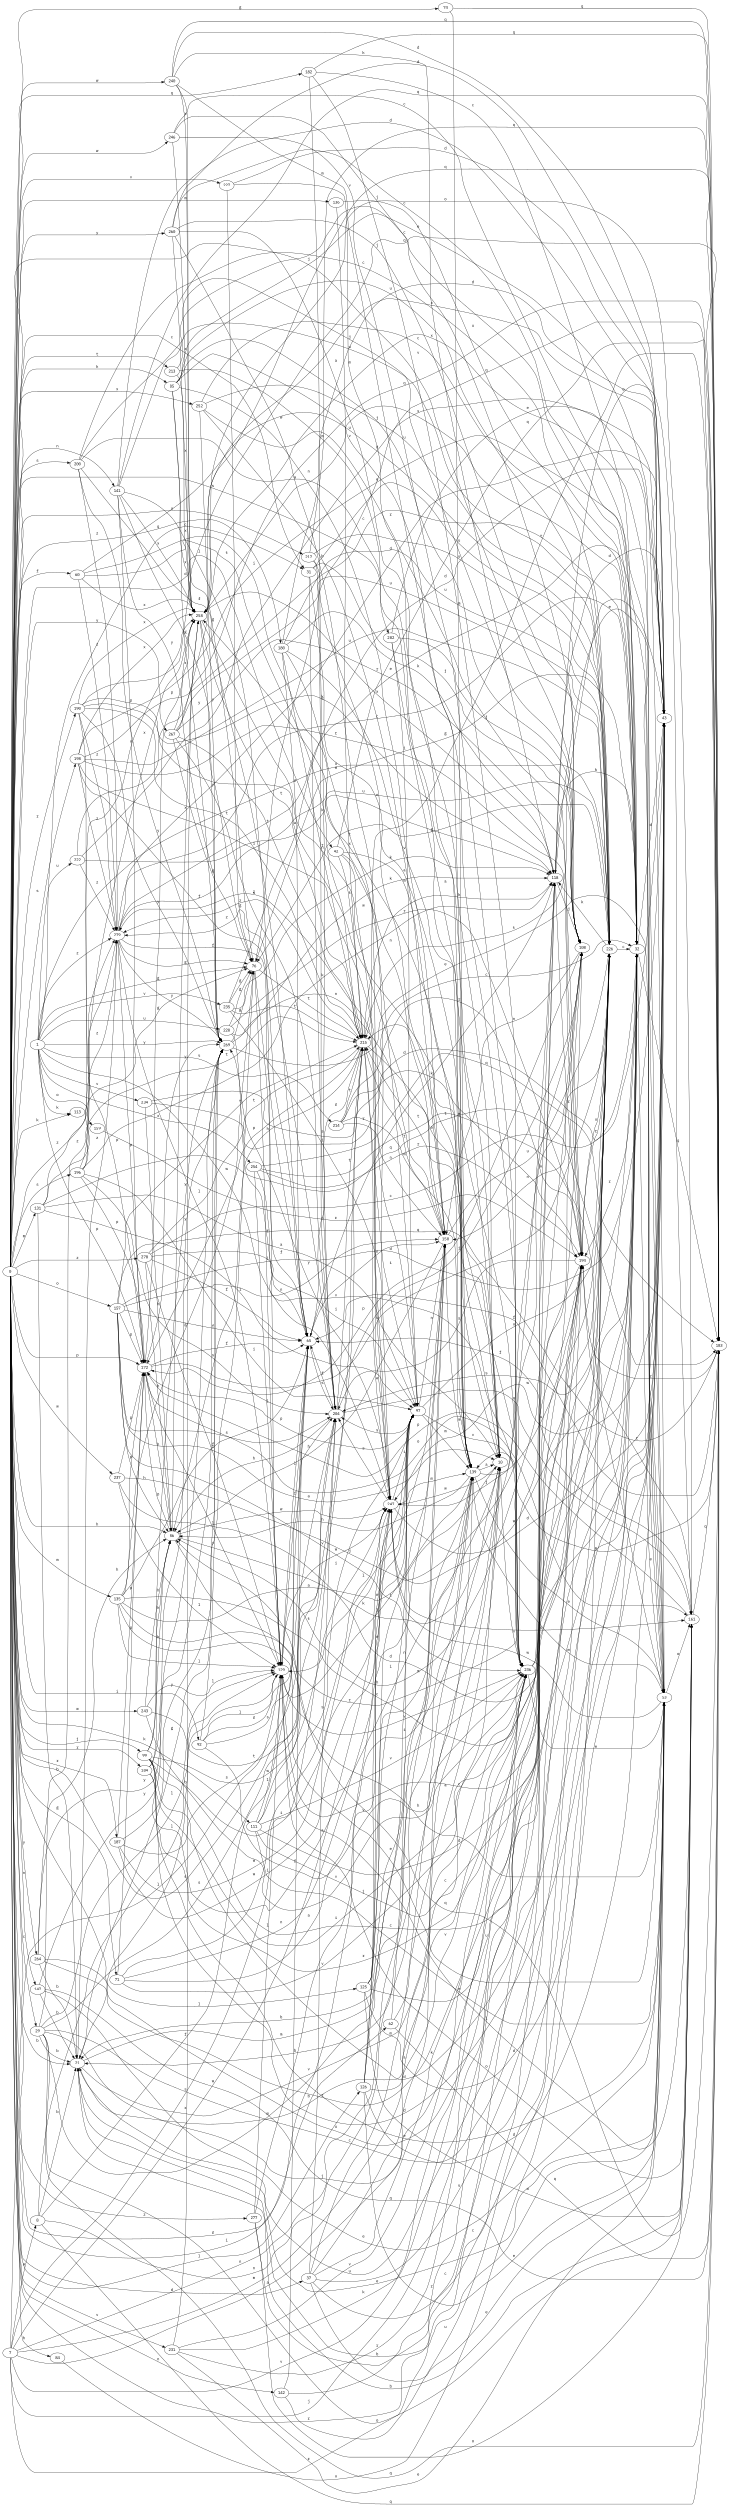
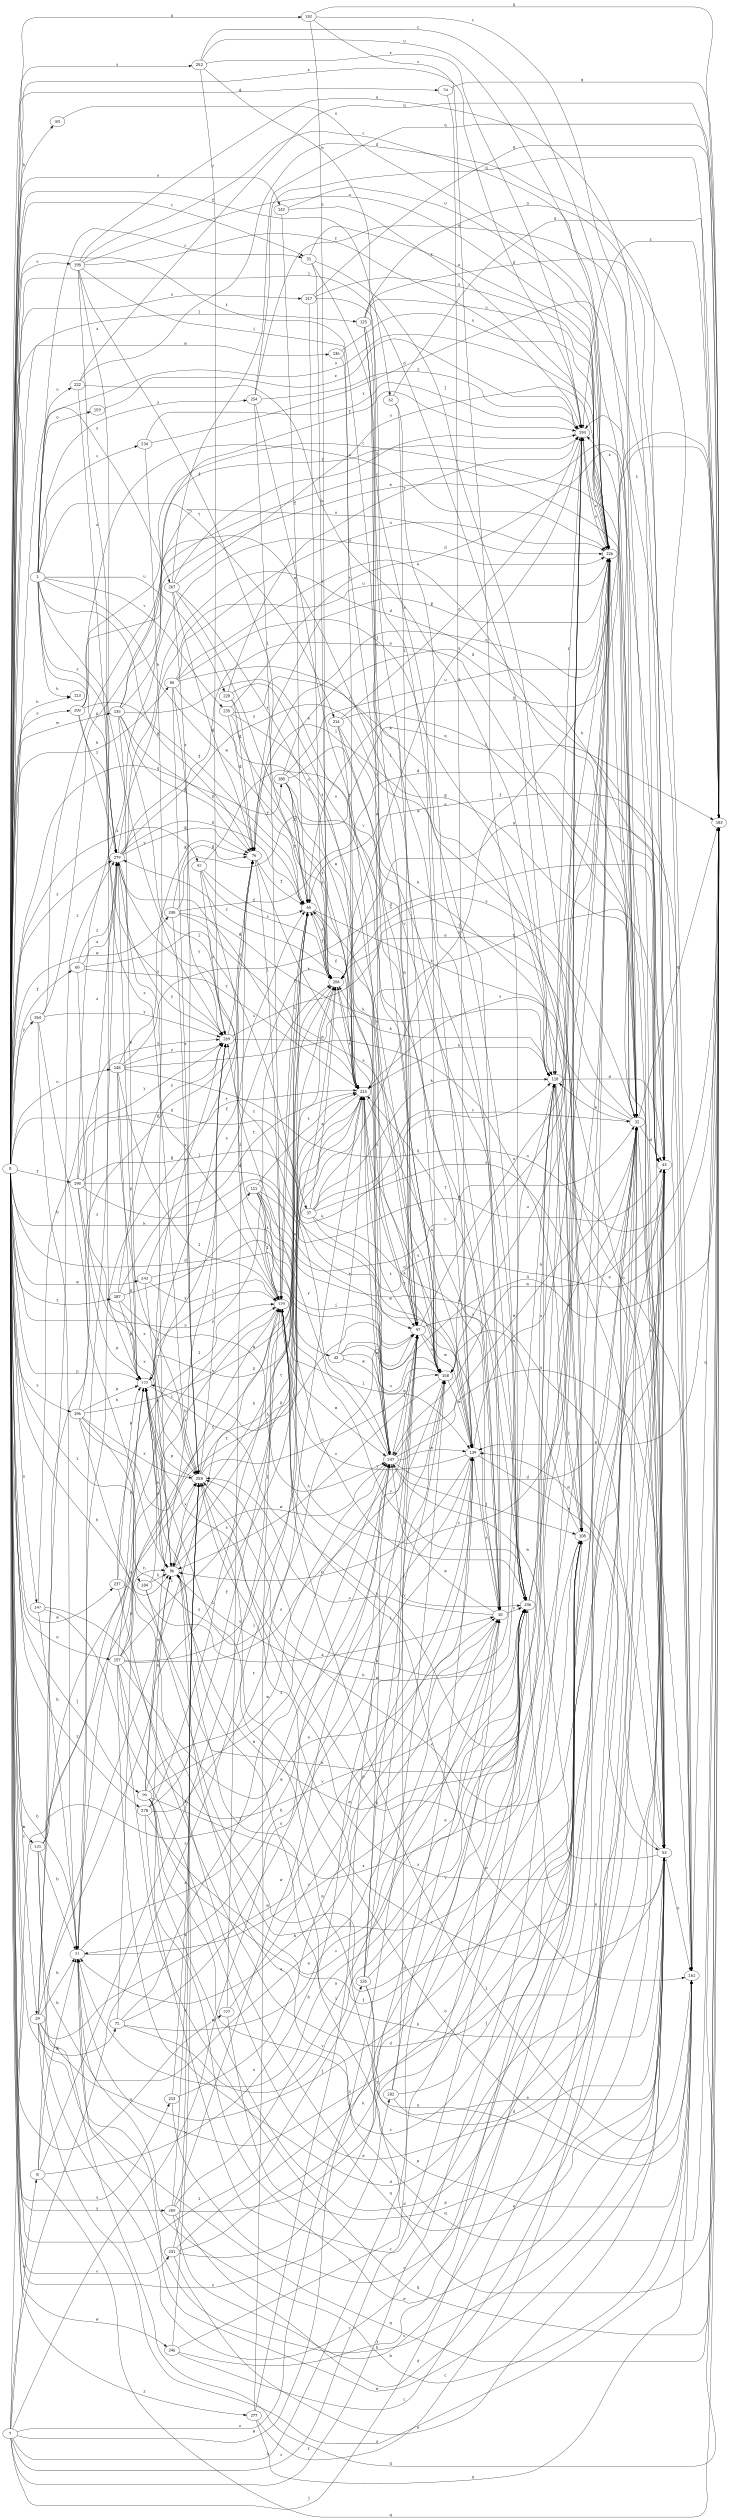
(704, 440) -> (527, 998)
(117, 491) -> (117, 1068)
